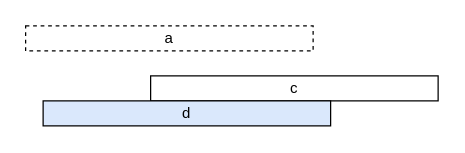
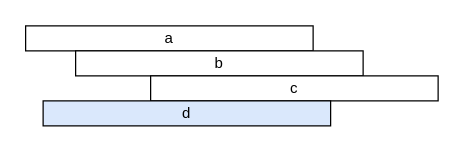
(169, 38) -> (169, 38)
none -> (219, 63)
